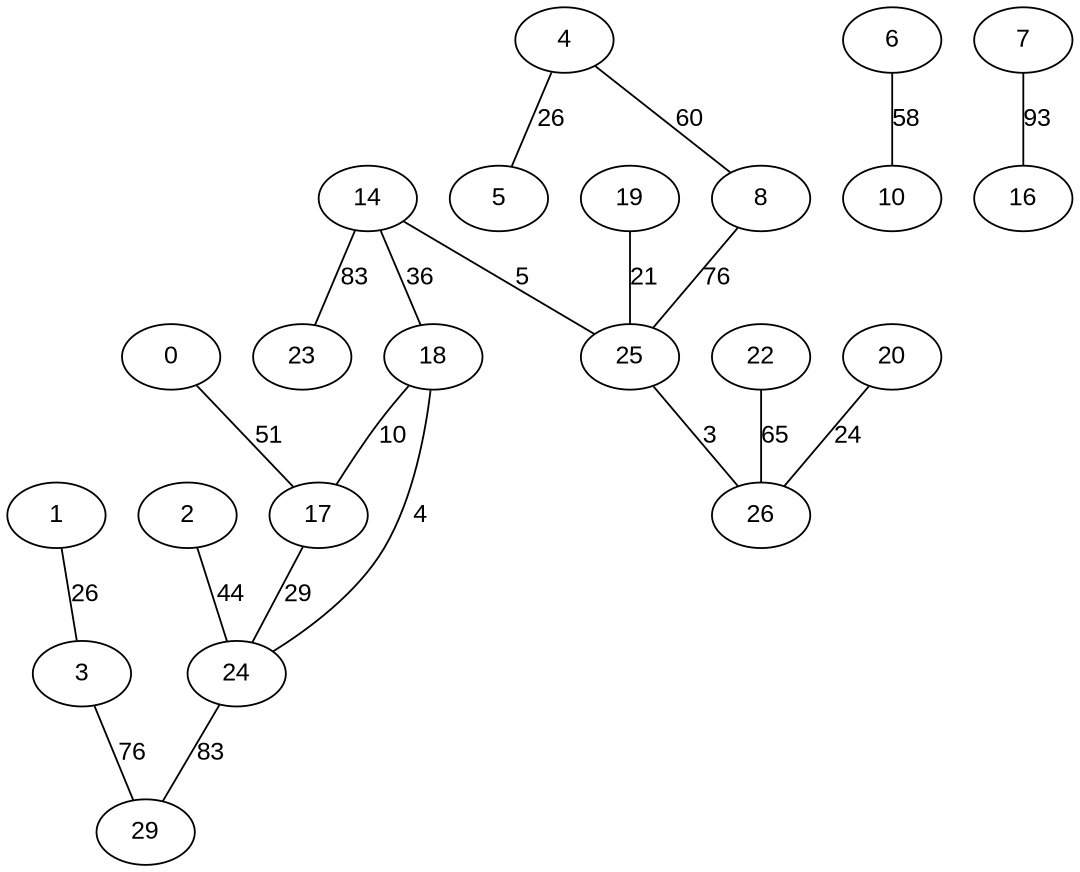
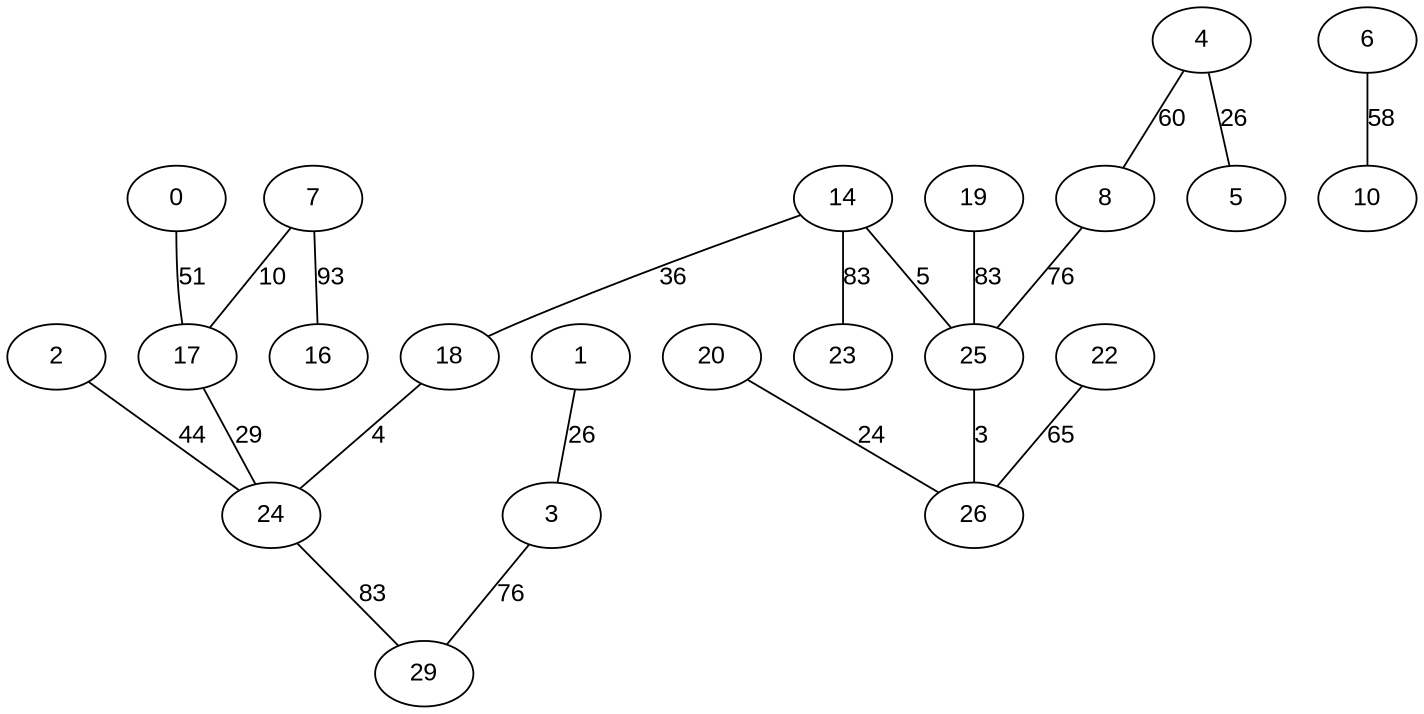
(645, 278) -> (989, 278)
(371, 434) -> (250, 278)
